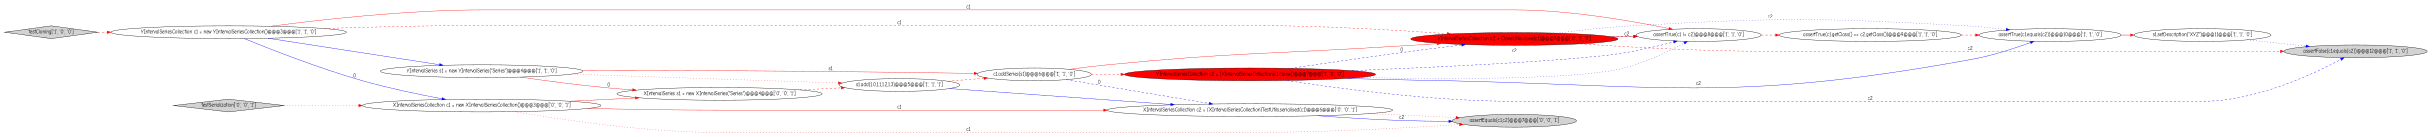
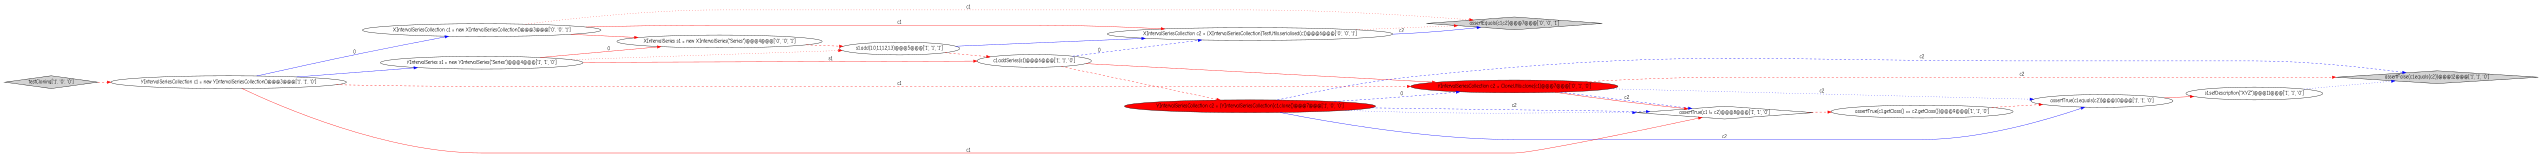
(1699, 35) -> (1725, 113)
(2356, 51) -> (2437, 77)
(229, 106) -> none
(1514, 121) -> (1514, 23)
